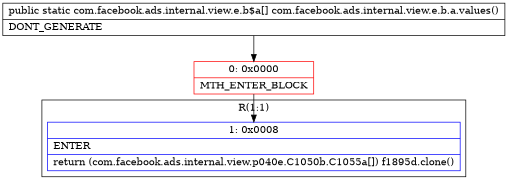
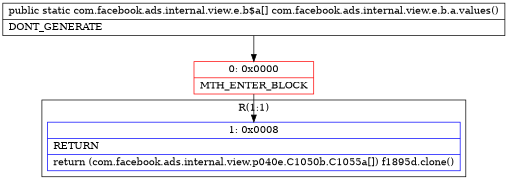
(72, 146) -> (76, 146)
